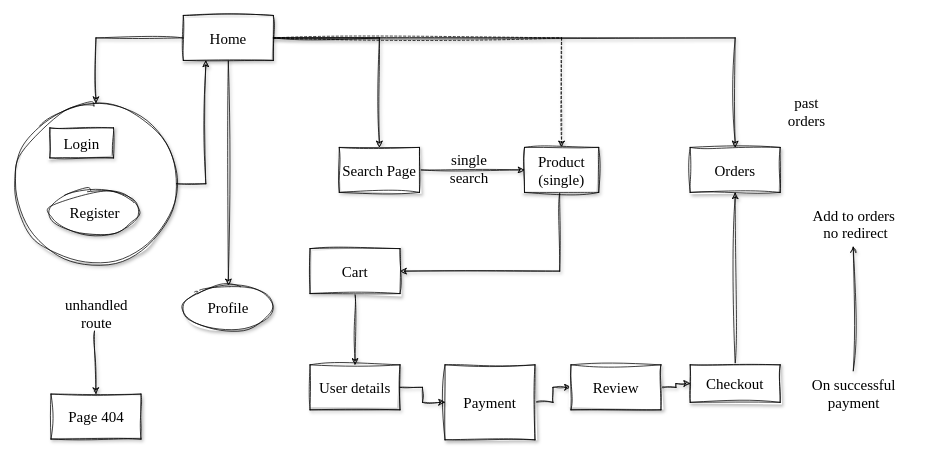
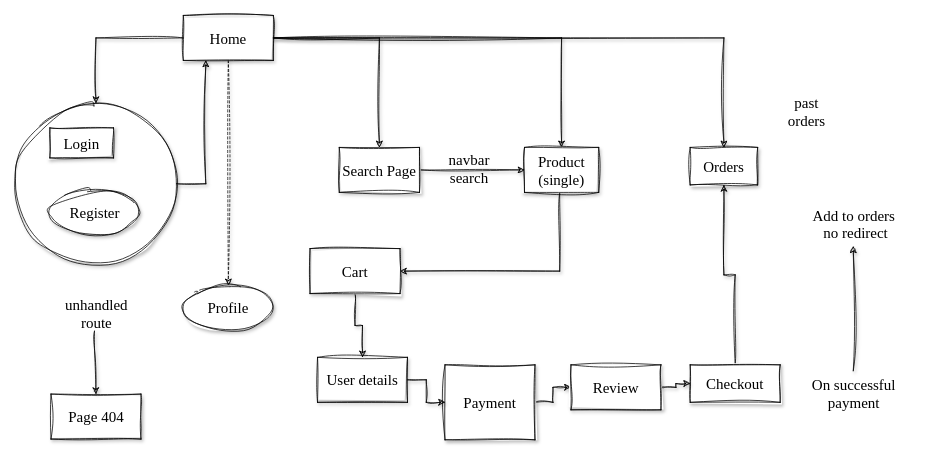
(562, 90) -> (562, 90)
(470, 168) -> (470, 168)
(735, 170) -> (724, 166)
(228, 171) -> (228, 171)
(854, 251) -> (854, 253)
(355, 387) -> (363, 380)
